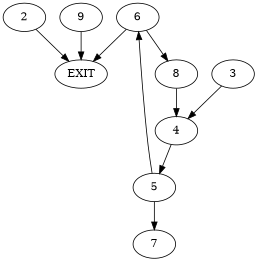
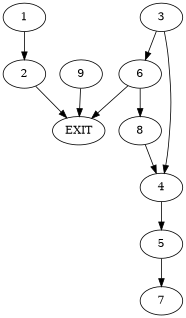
none -> (24, 17)
(144, 107) -> (152, 42)
